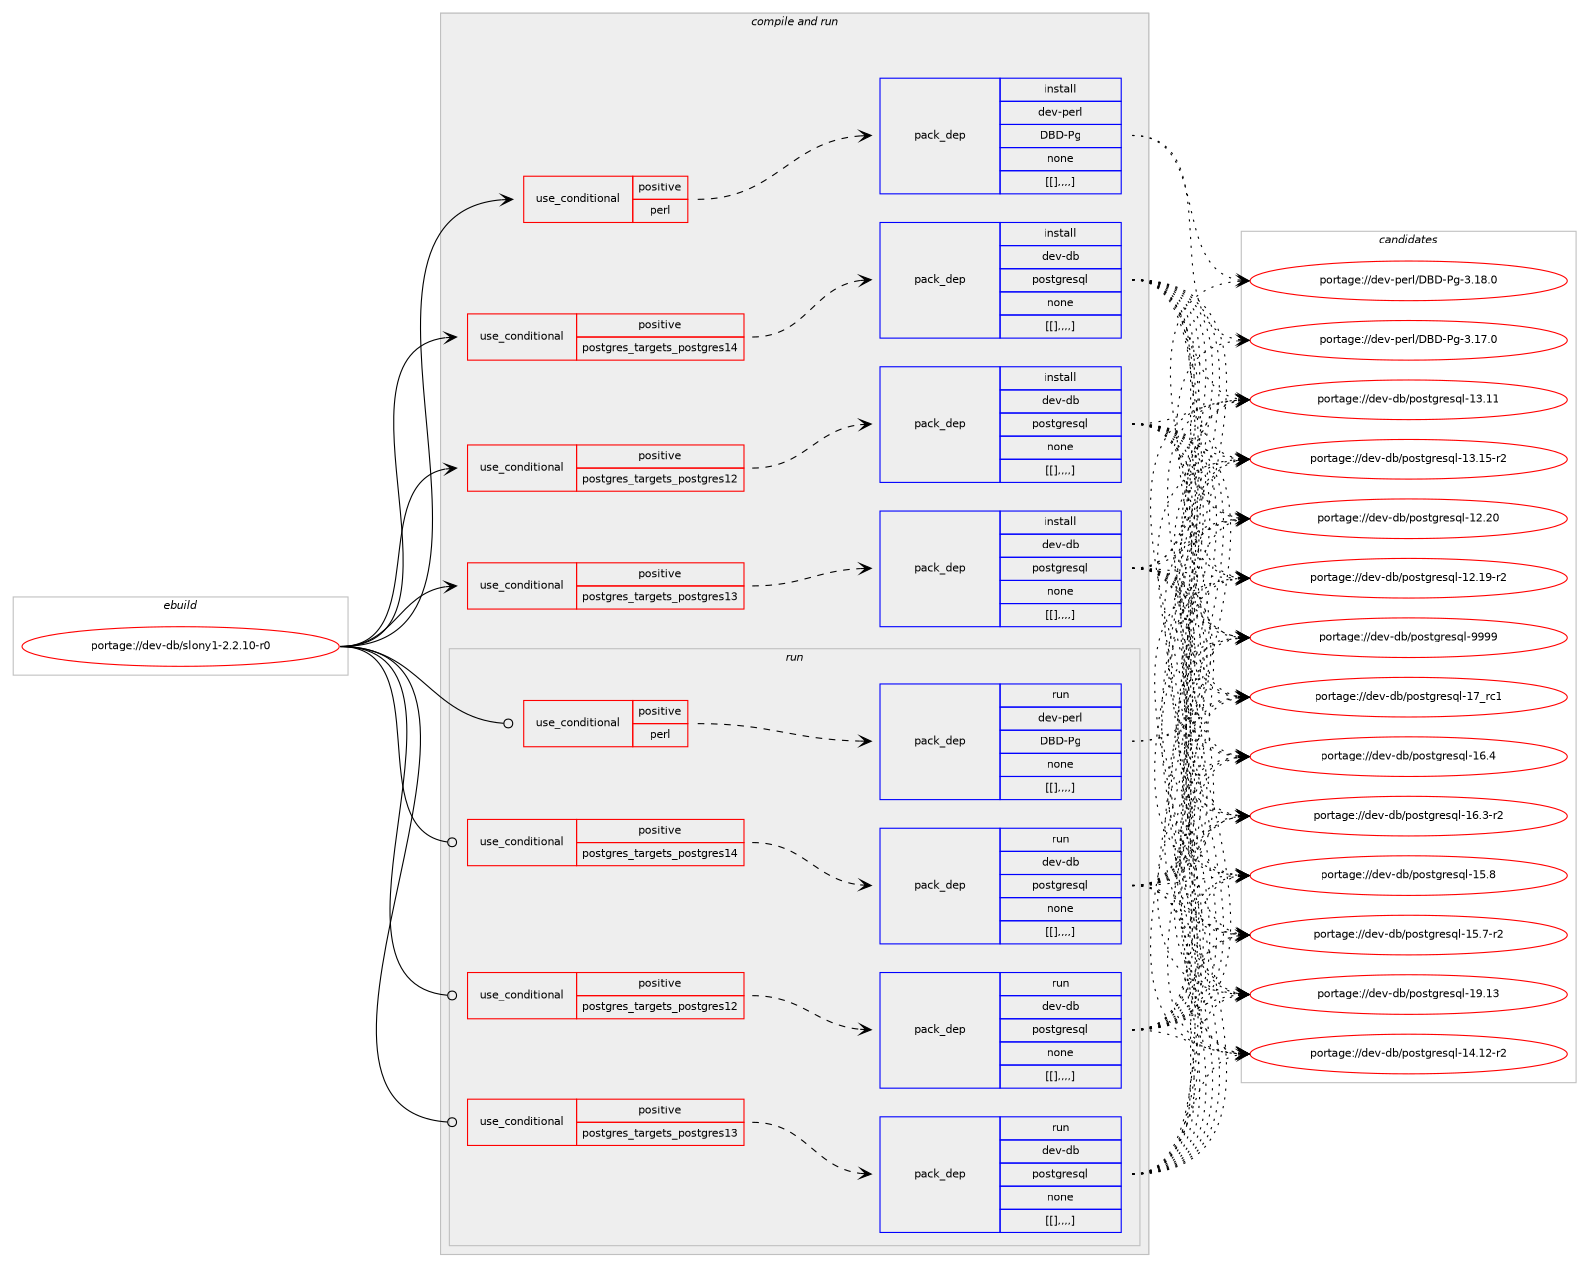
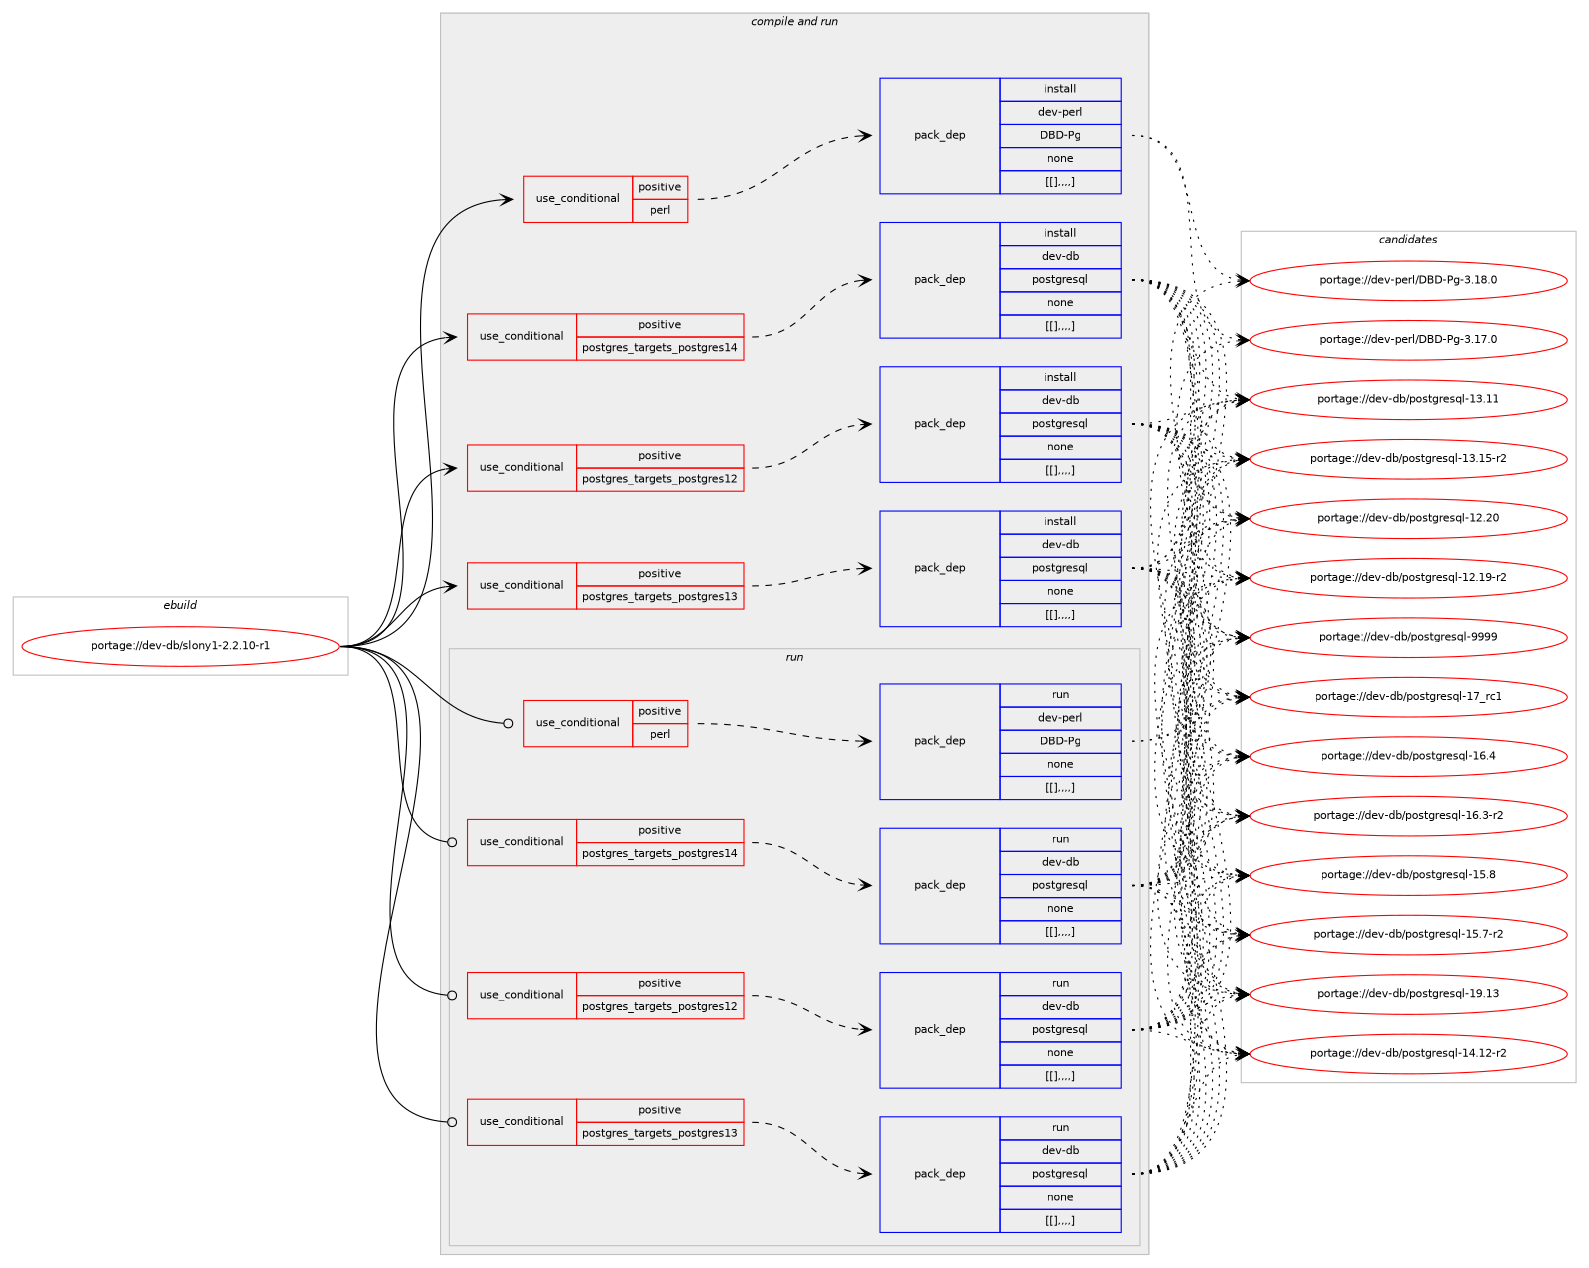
(181, 647) -> (181, 647)
